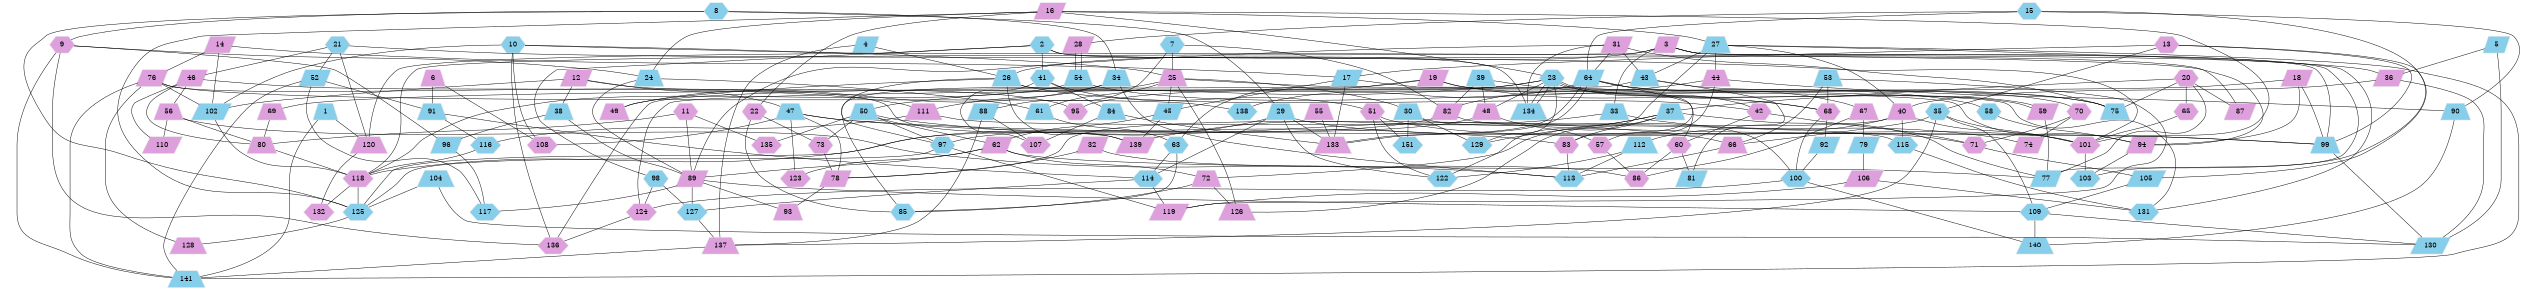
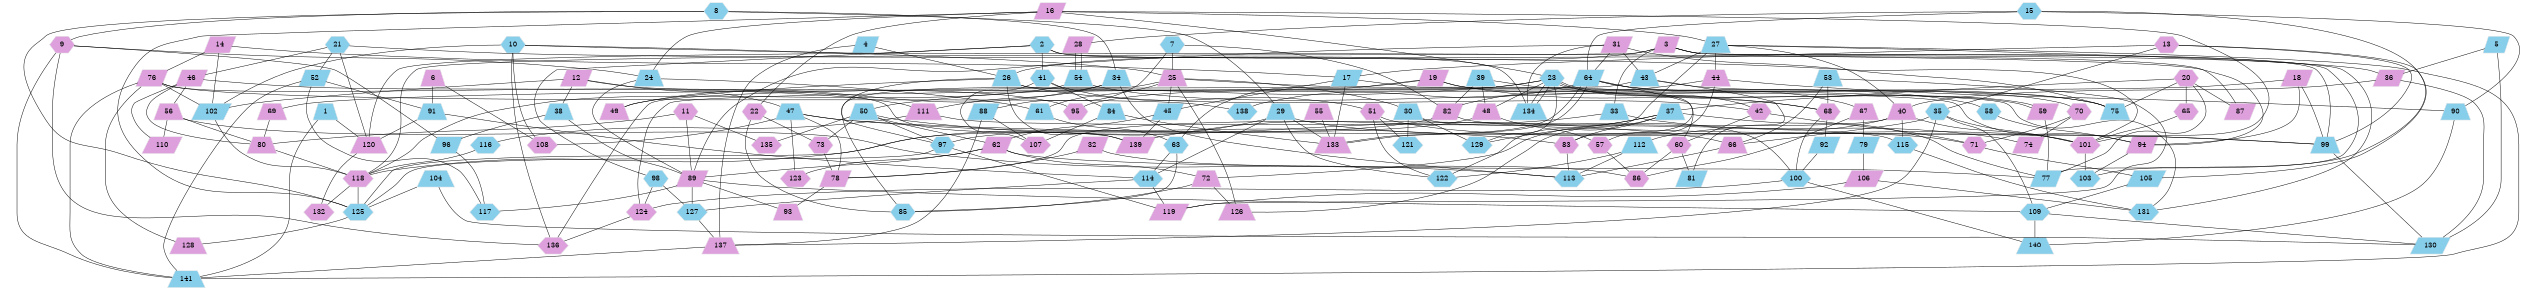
(457, 128) -> (397, 130)
(1408, 145) -> (1408, 145)
